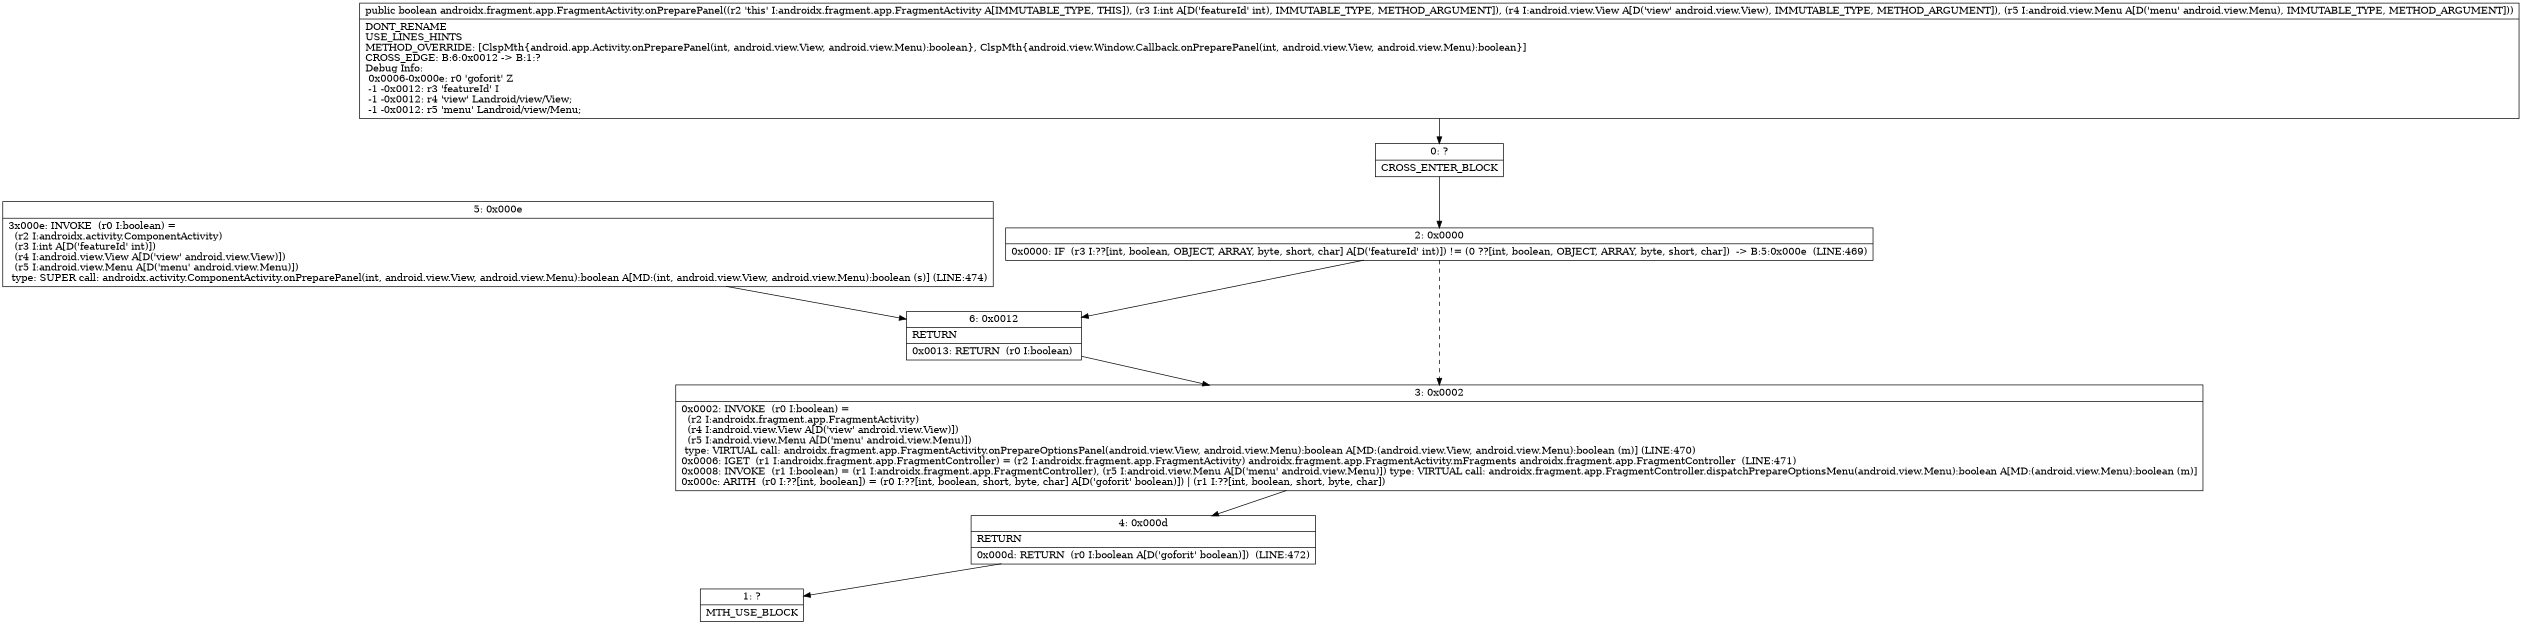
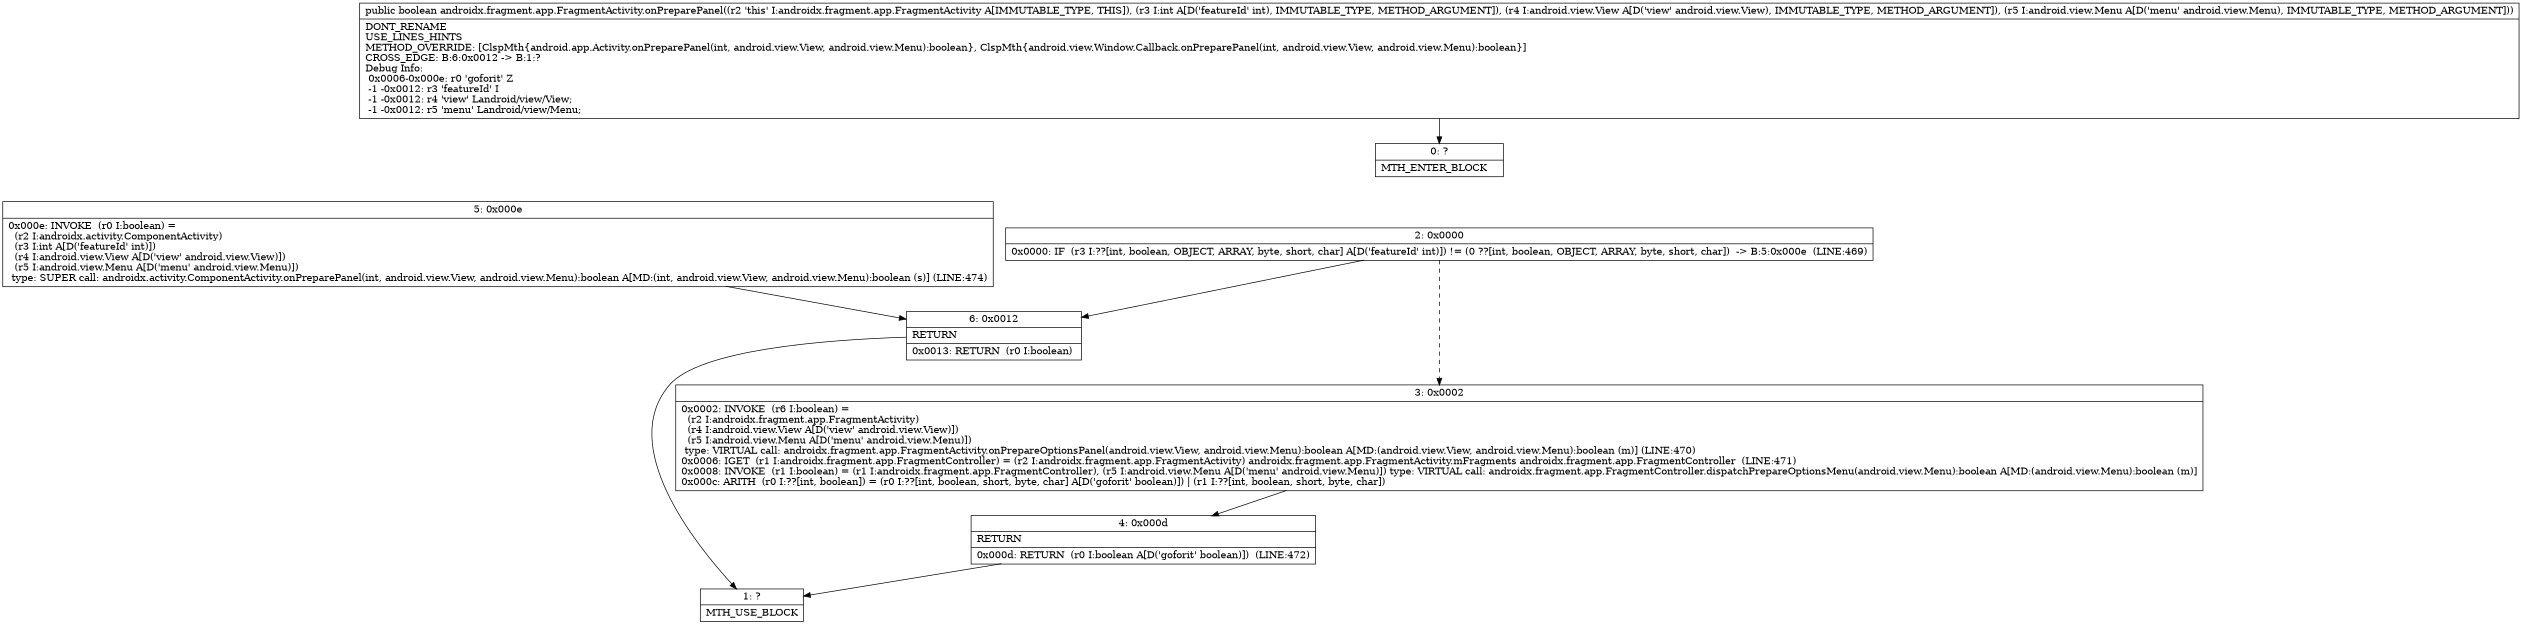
(1439, 168) -> (1434, 168)
(1439, 199) -> none
(94, 226) -> (94, 226)
(1142, 370) -> (677, 379)
(767, 409) -> (767, 409)
